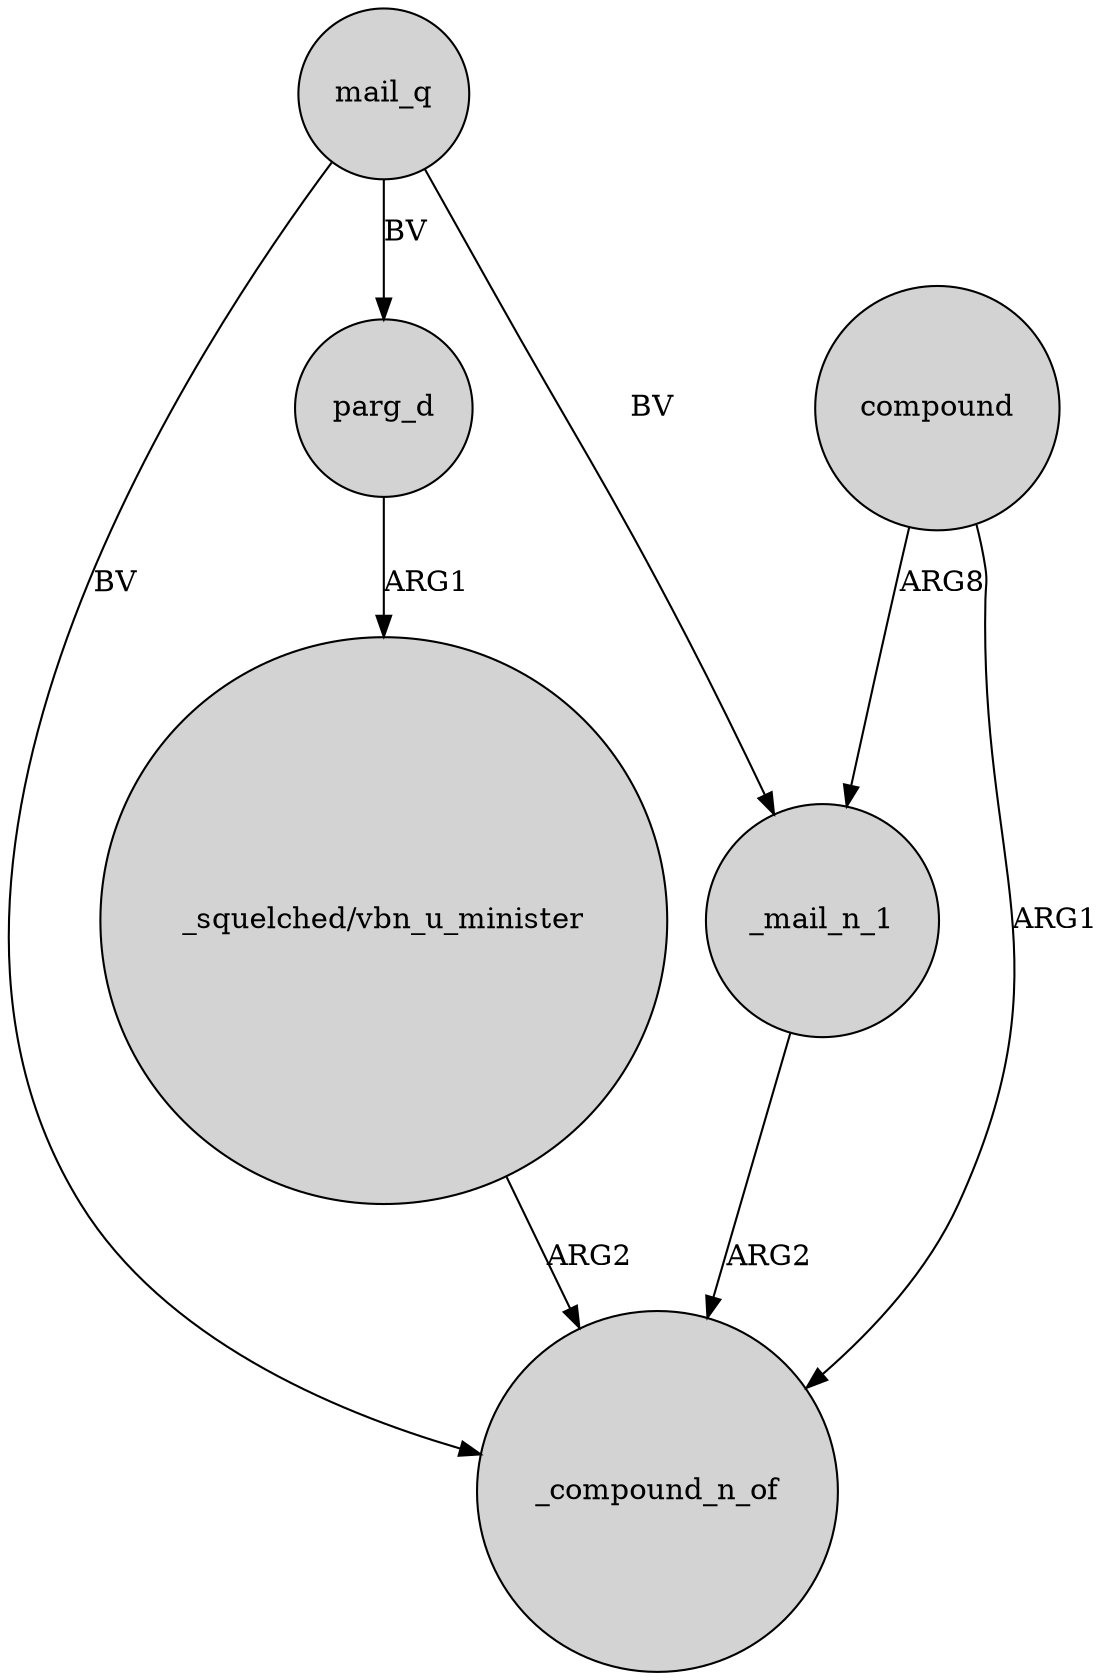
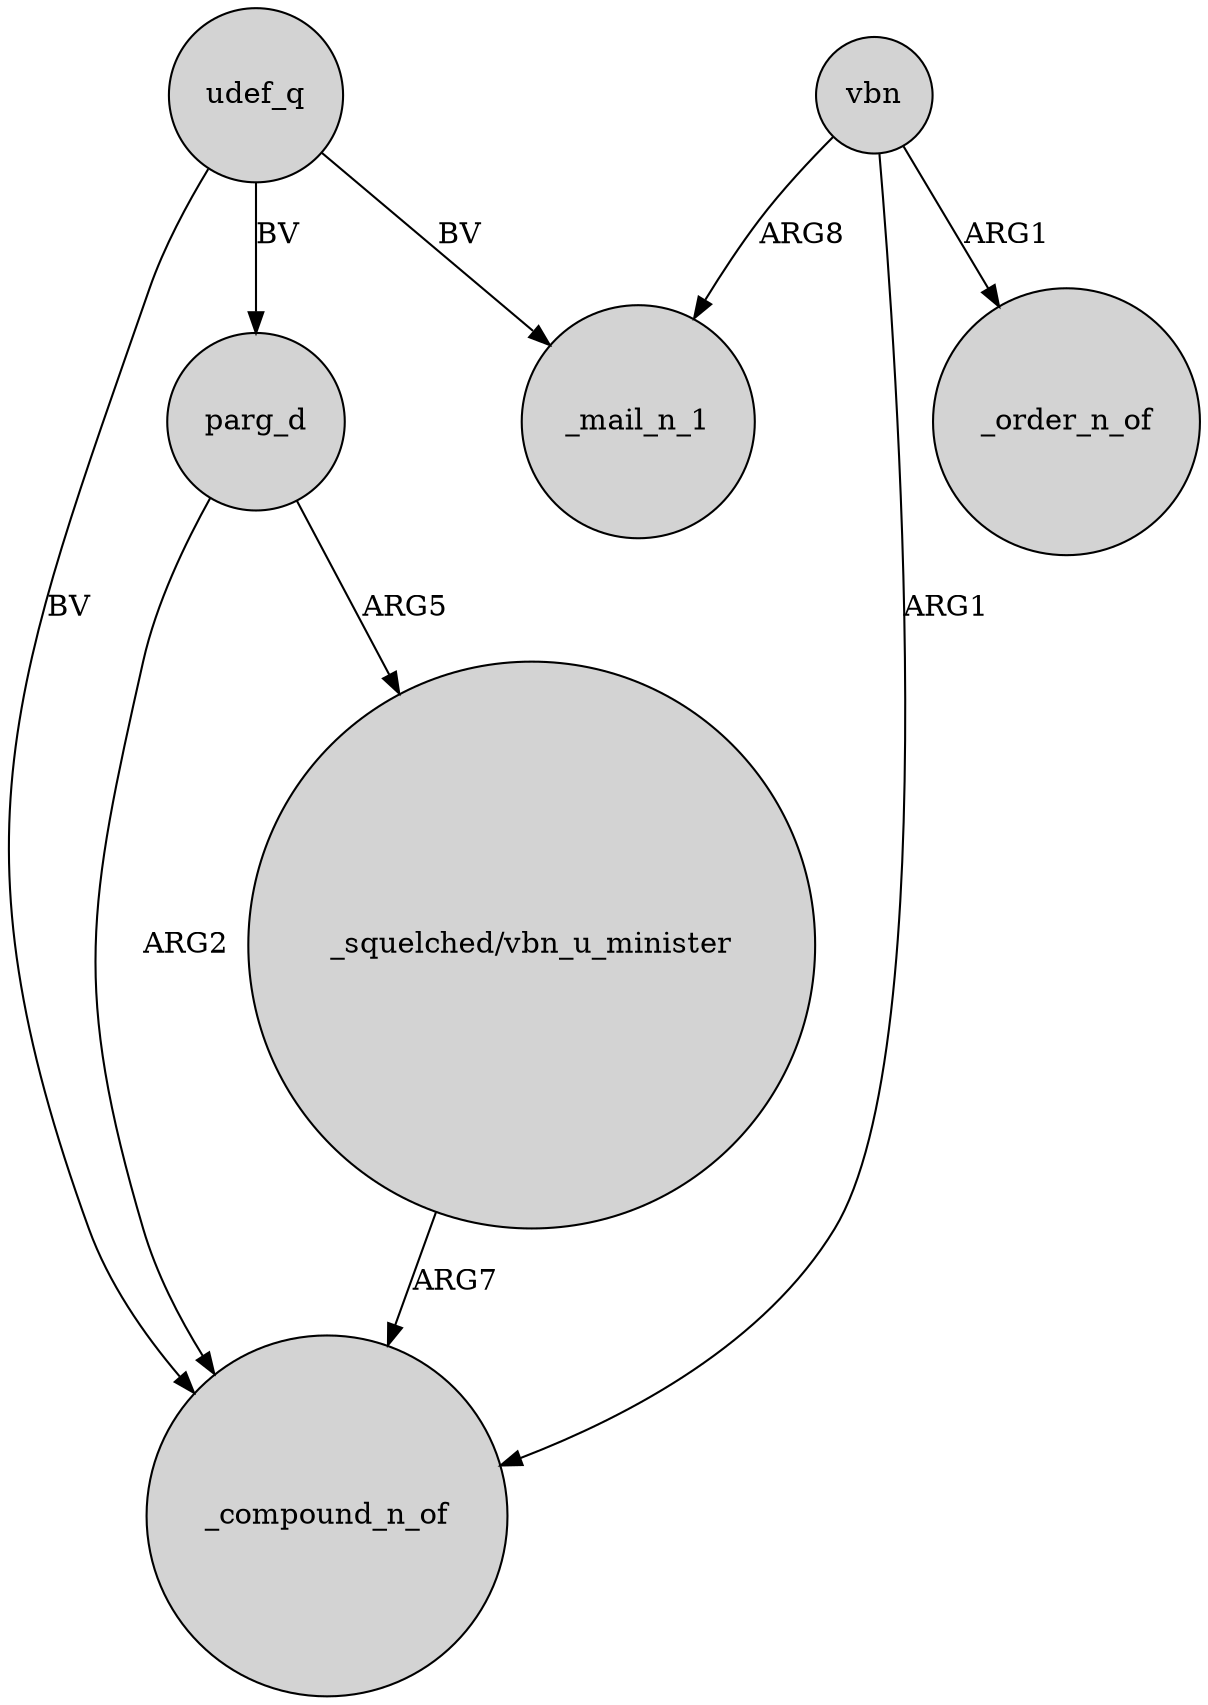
(384, 94) -> (256, 95)
(937, 408) -> (874, 95)
none -> (1066, 422)
(427, 584) -> (405, 608)
(752, 1165) -> (97, 927)
(590, 1258) -> (455, 1282)
